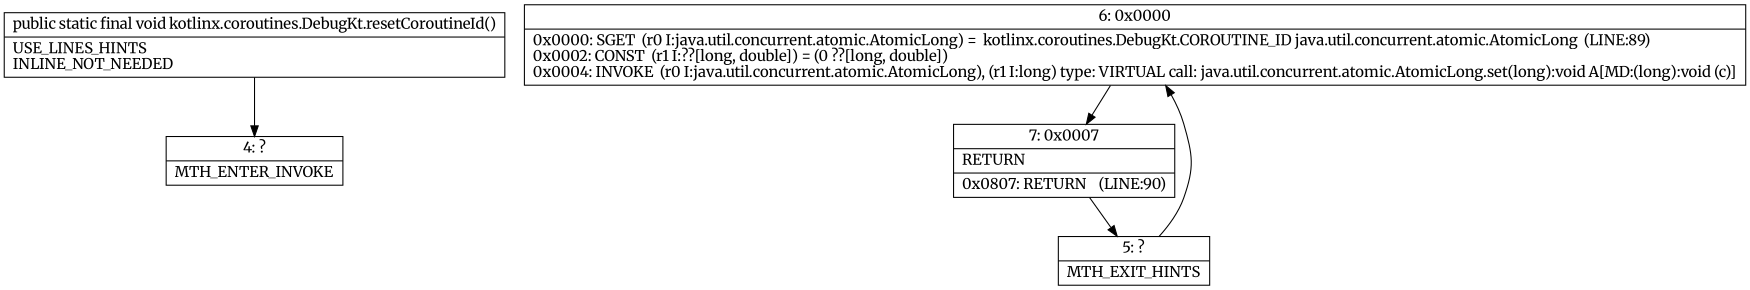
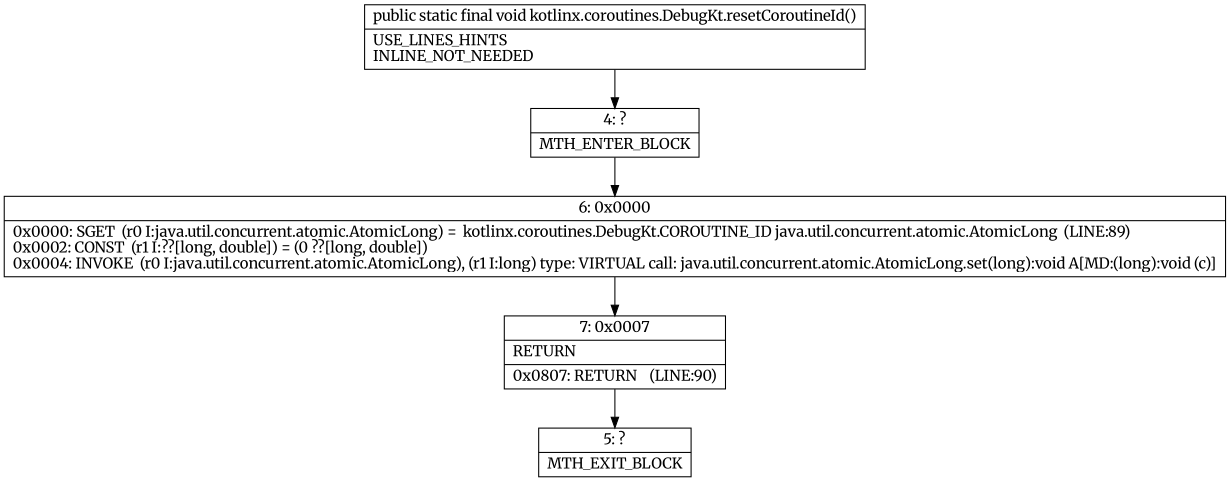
(1191, 168) -> (615, 171)
(255, 173) -> (615, 144)
(1134, 273) -> (615, 464)
